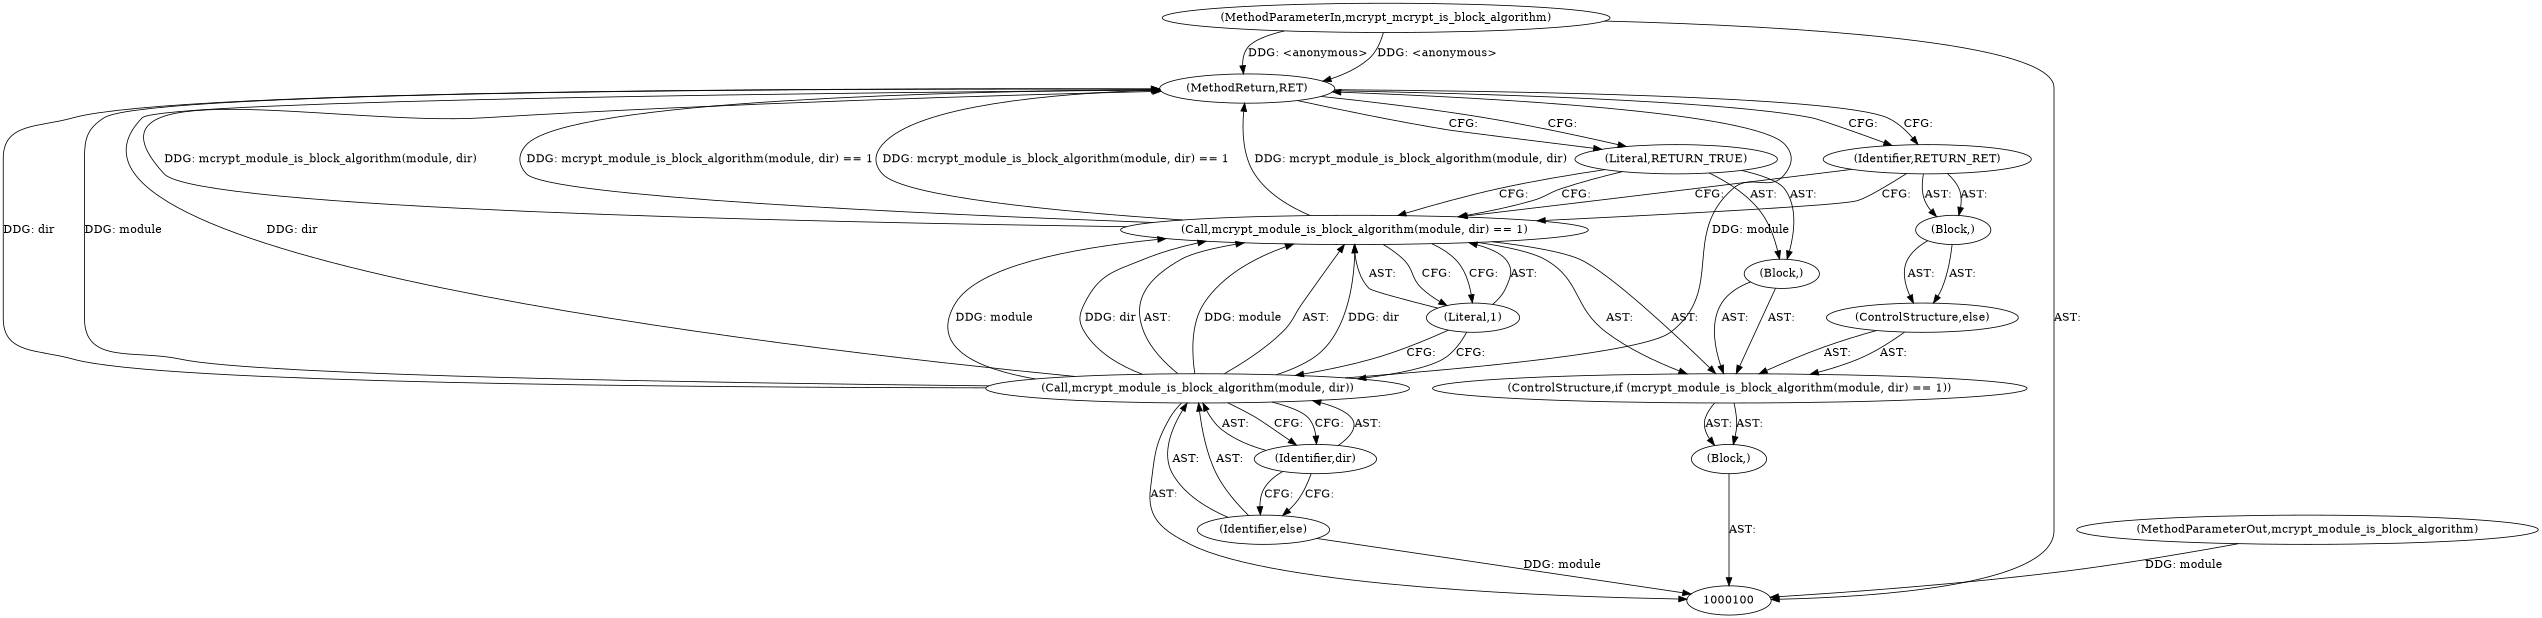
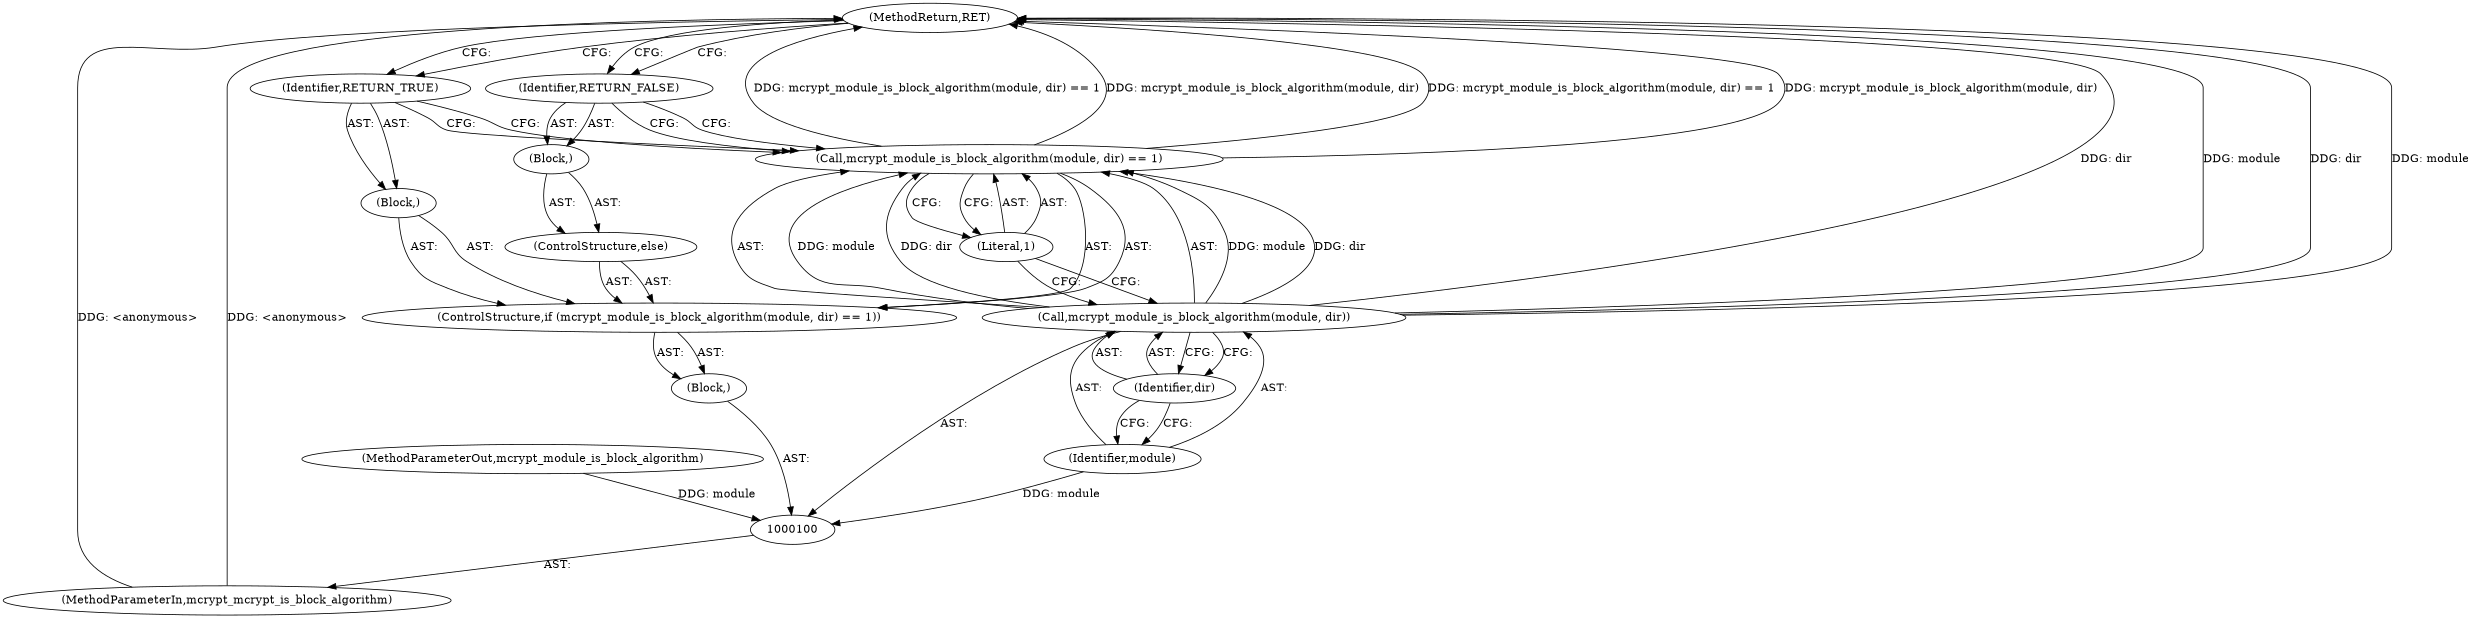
(1676, 159) -> (360, 89)
(1927, 159) -> (599, 89)
(2054, 226) -> (545, 561)
(1263, 530) -> (1123, 459)
